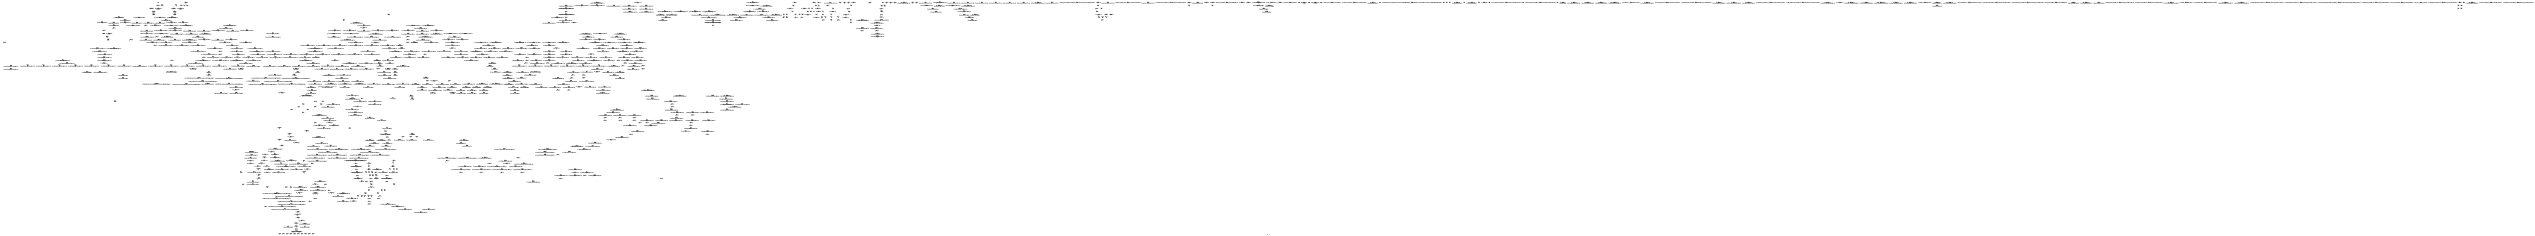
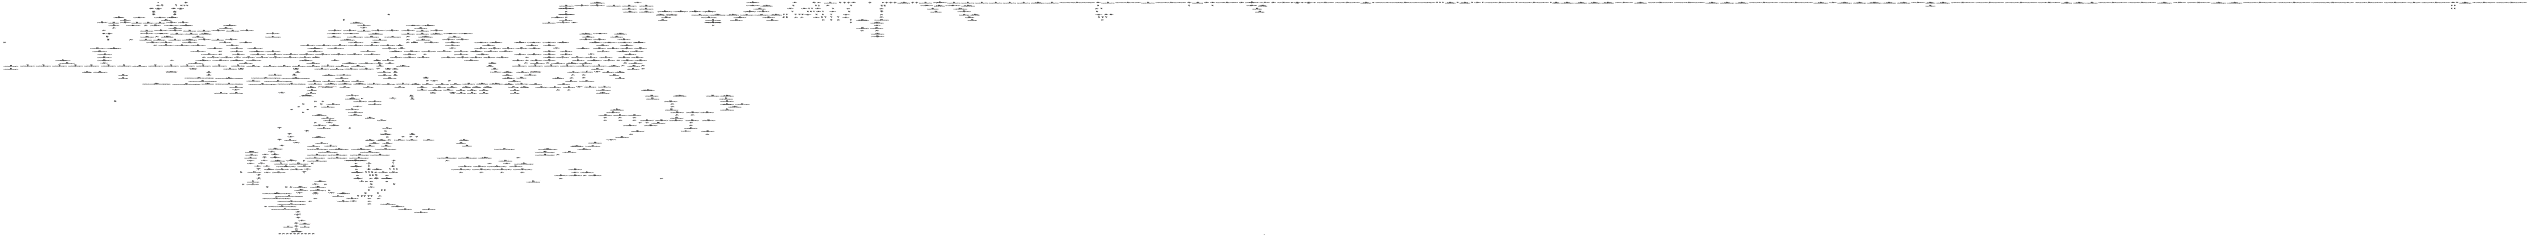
(1242, 3) -> none
